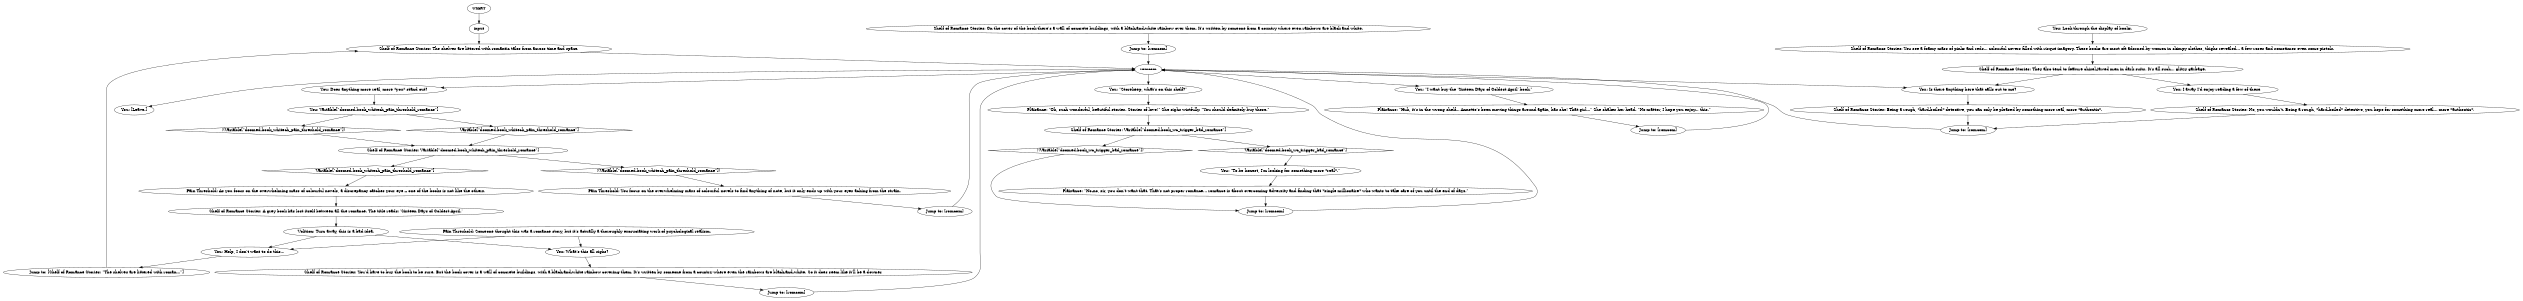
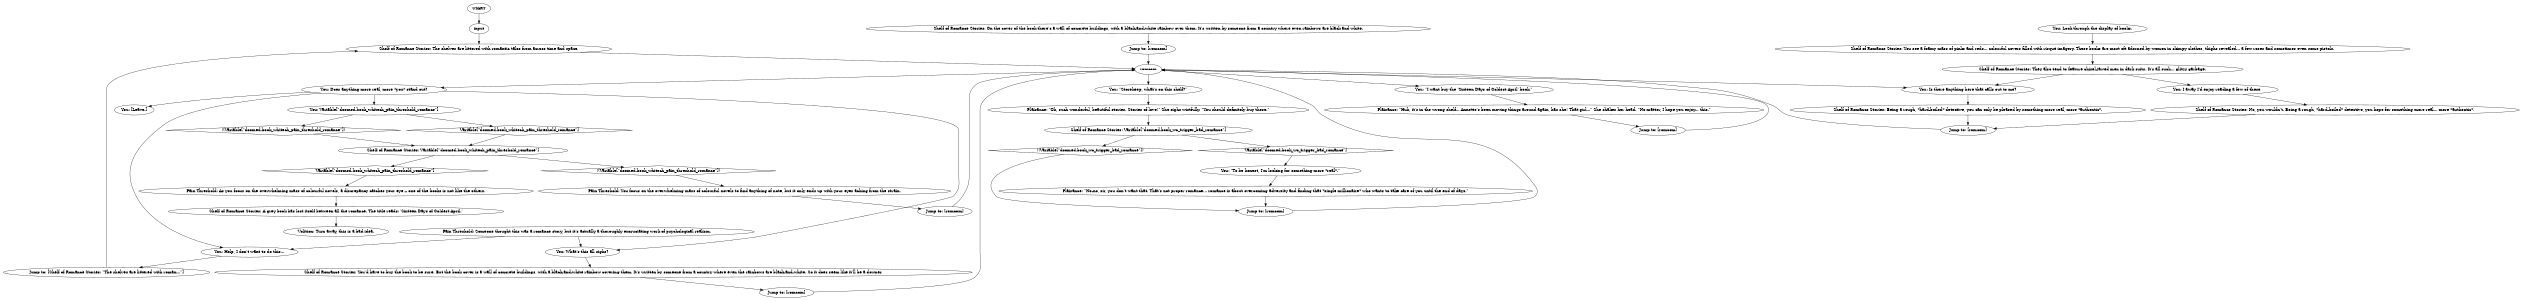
(642, 73) -> (231, 97)
(294, 242) -> (154, 133)
(462, 242) -> (905, 115)
